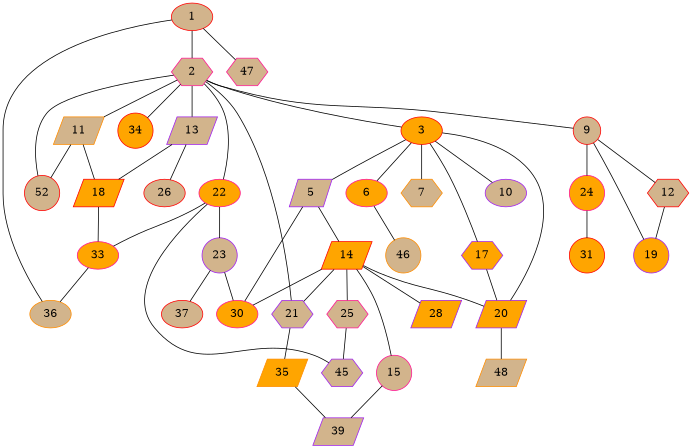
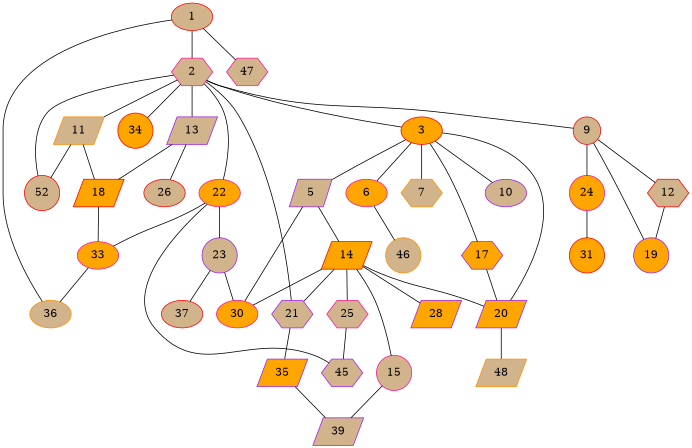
(282, 373) -> (282, 373)
